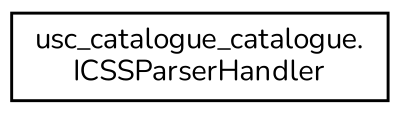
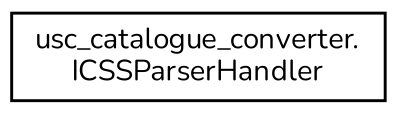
(200, 57) -> (198, 57)
